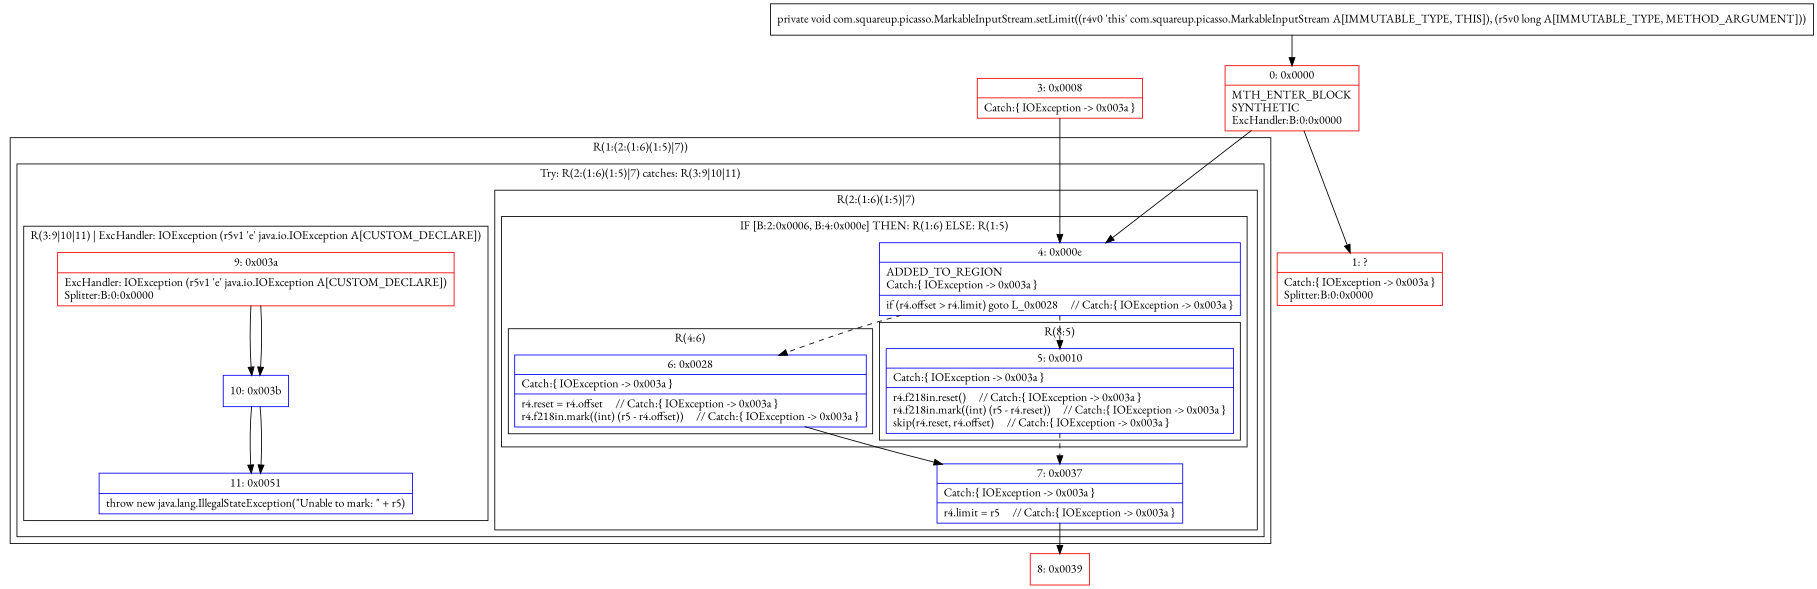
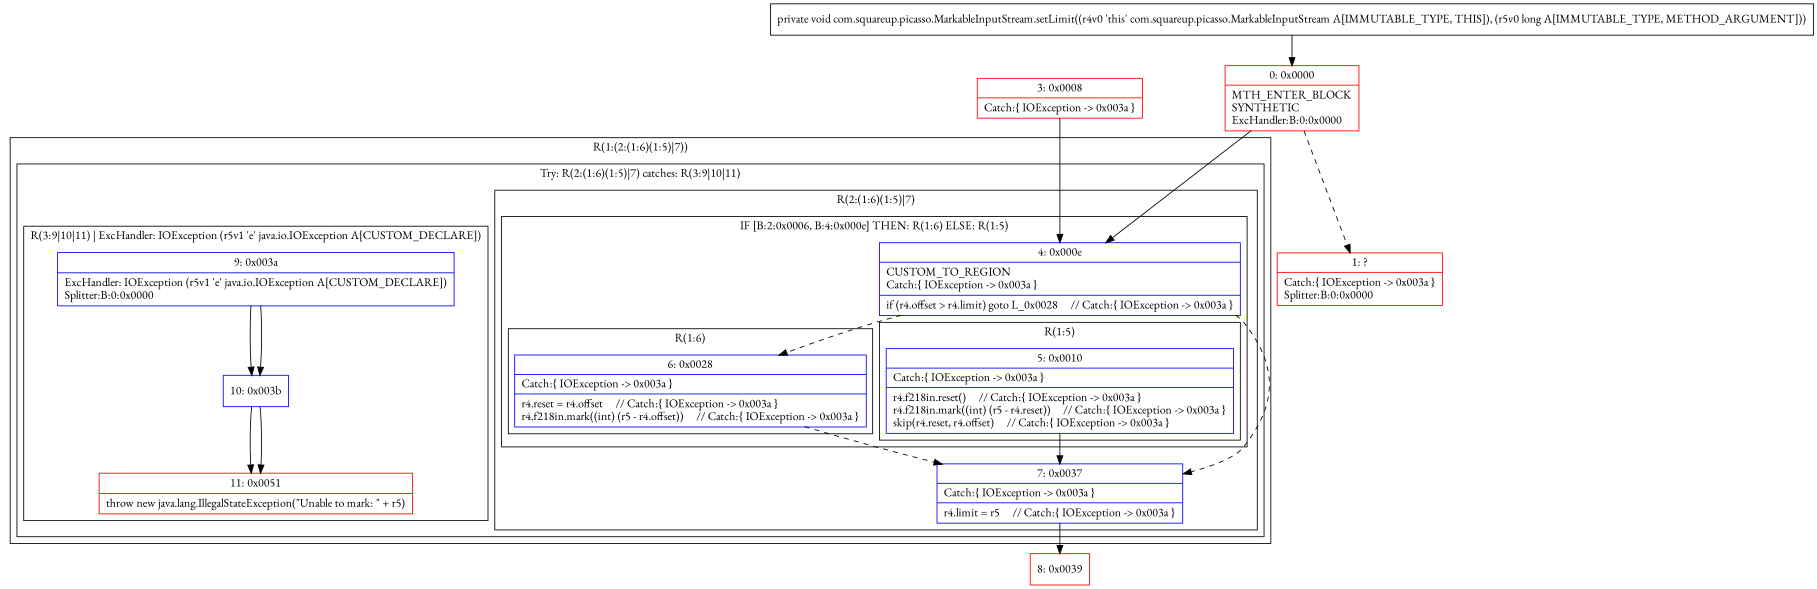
(1326, 188) -> (1326, 188)
(945, 272) -> (949, 272)
(256, 279) -> (256, 279)
(1060, 328) -> (1265, 408)
(1060, 332) -> (1060, 332)
(690, 338) -> (690, 338)
(856, 441) -> (856, 441)
(1060, 444) -> (1060, 444)
(256, 494) -> (256, 494)
